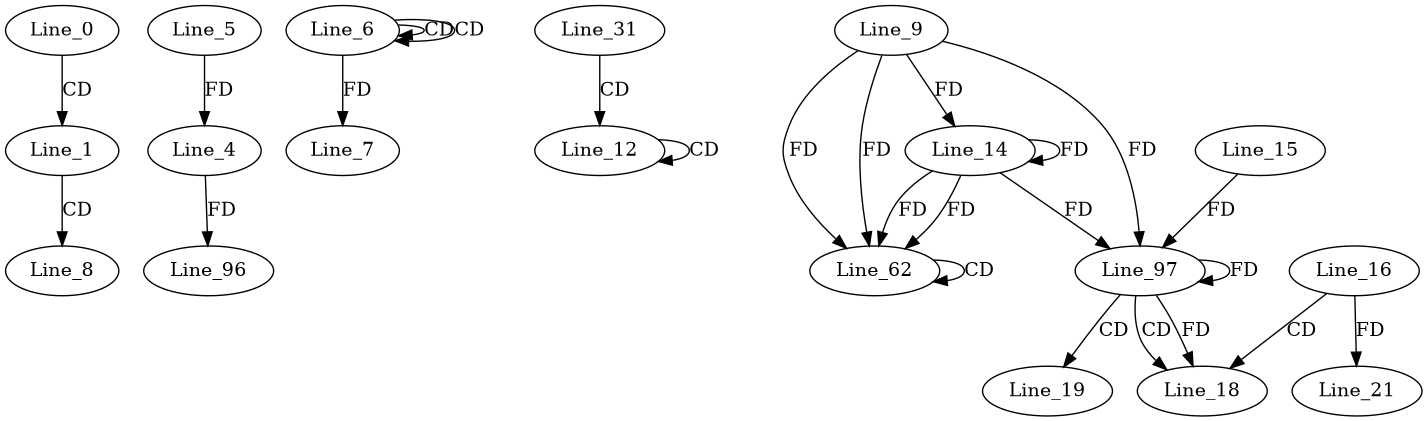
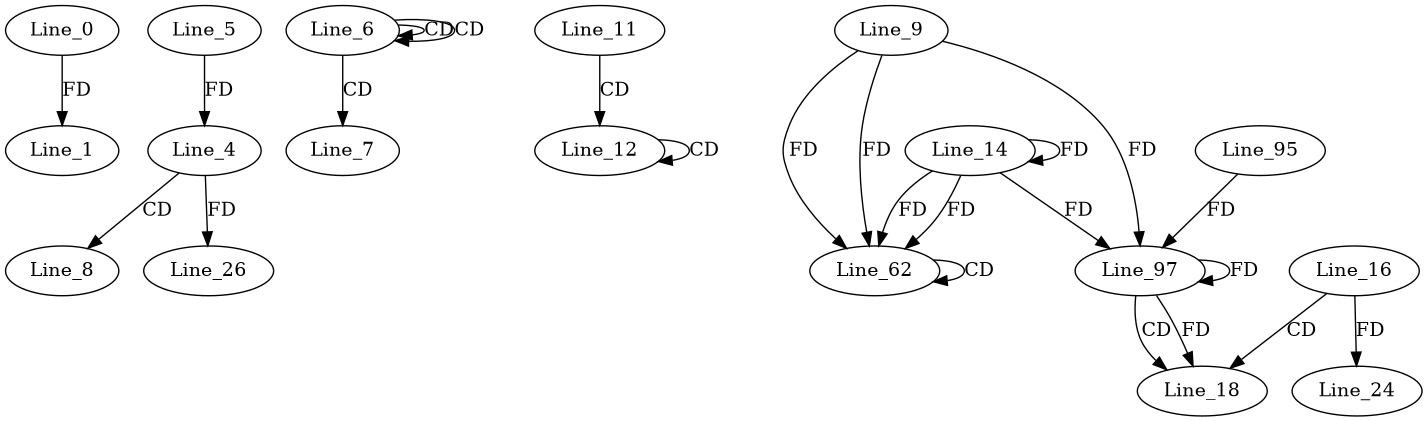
(600, 30) -> (600, 30)
(927, 84) -> none
(77, 91) -> (77, 91)
(358, 91) -> (358, 91)
(1260, 151) -> (1260, 151)
(62, 204) -> (139, 206)
(209, 271) -> (209, 271)
(1048, 391) -> none
(1357, 391) -> (1357, 391)
